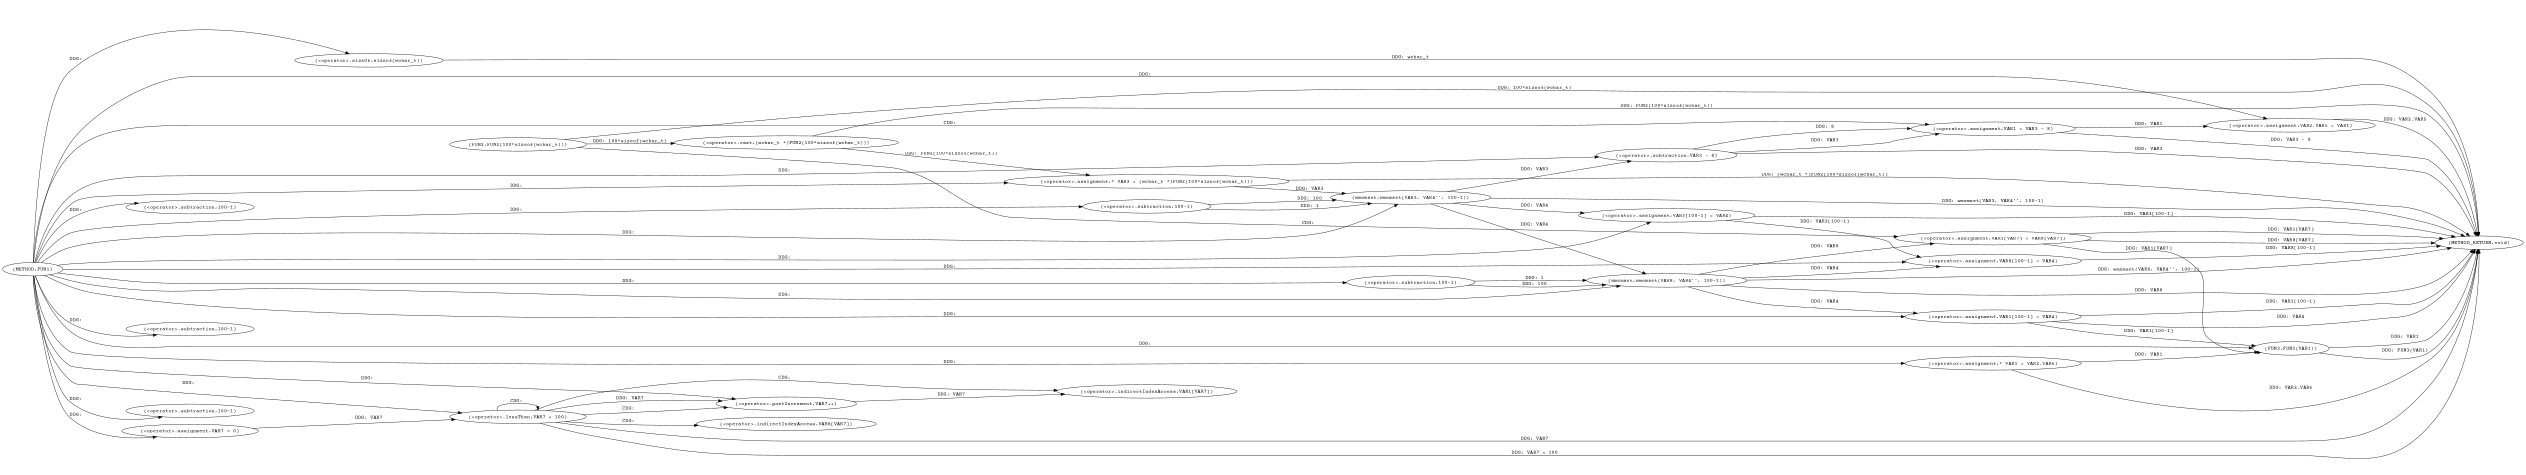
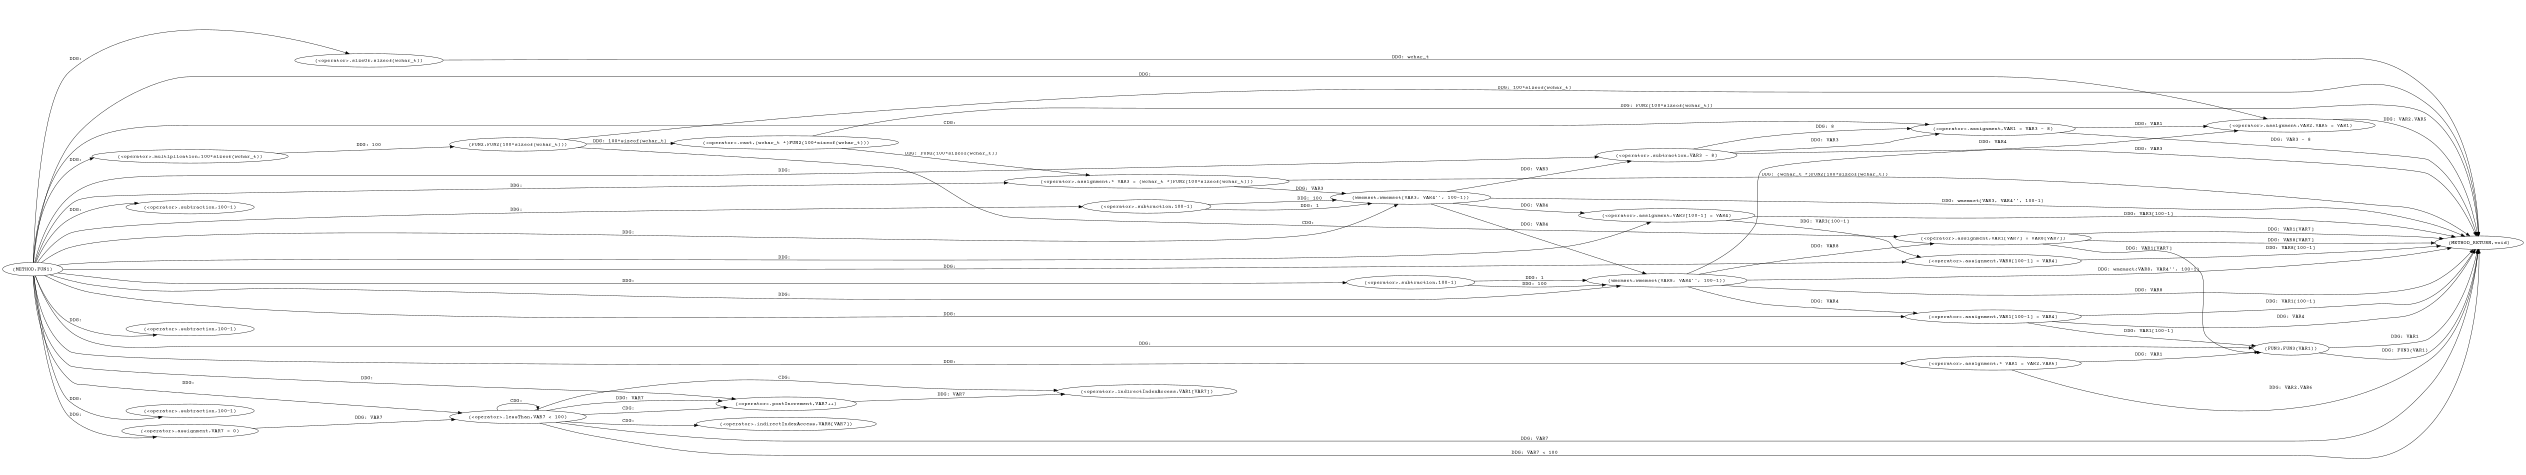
none -> (190, 156)
(1839, 274) -> (1927, 153)
